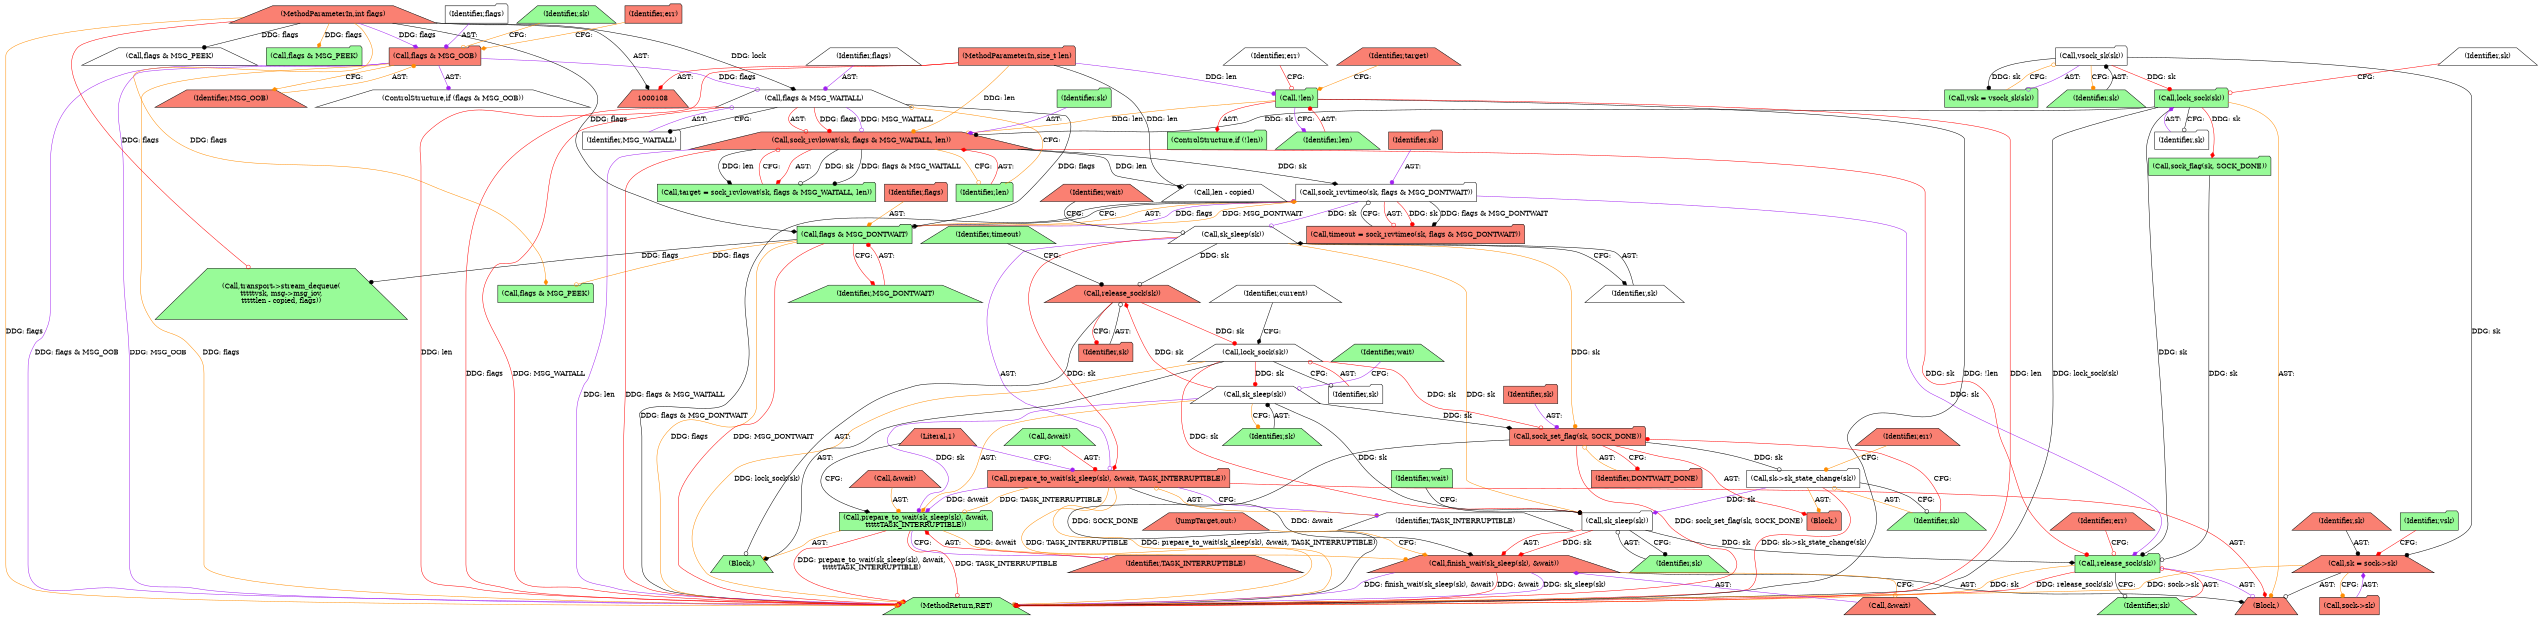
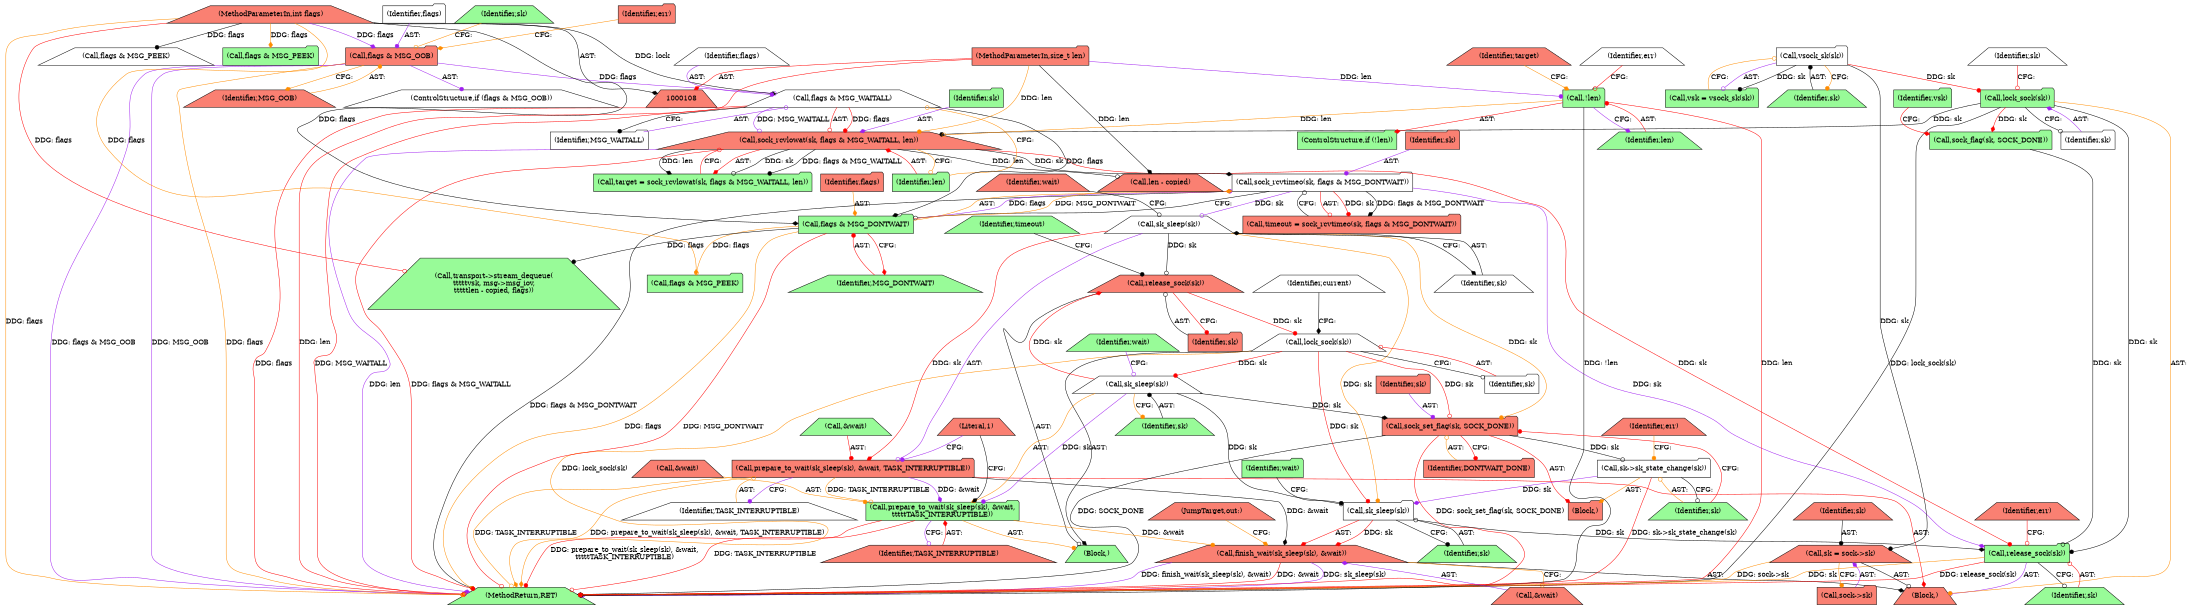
(1224, 193) -> (1160, 183)
(2399, 541) -> (1908, 127)
